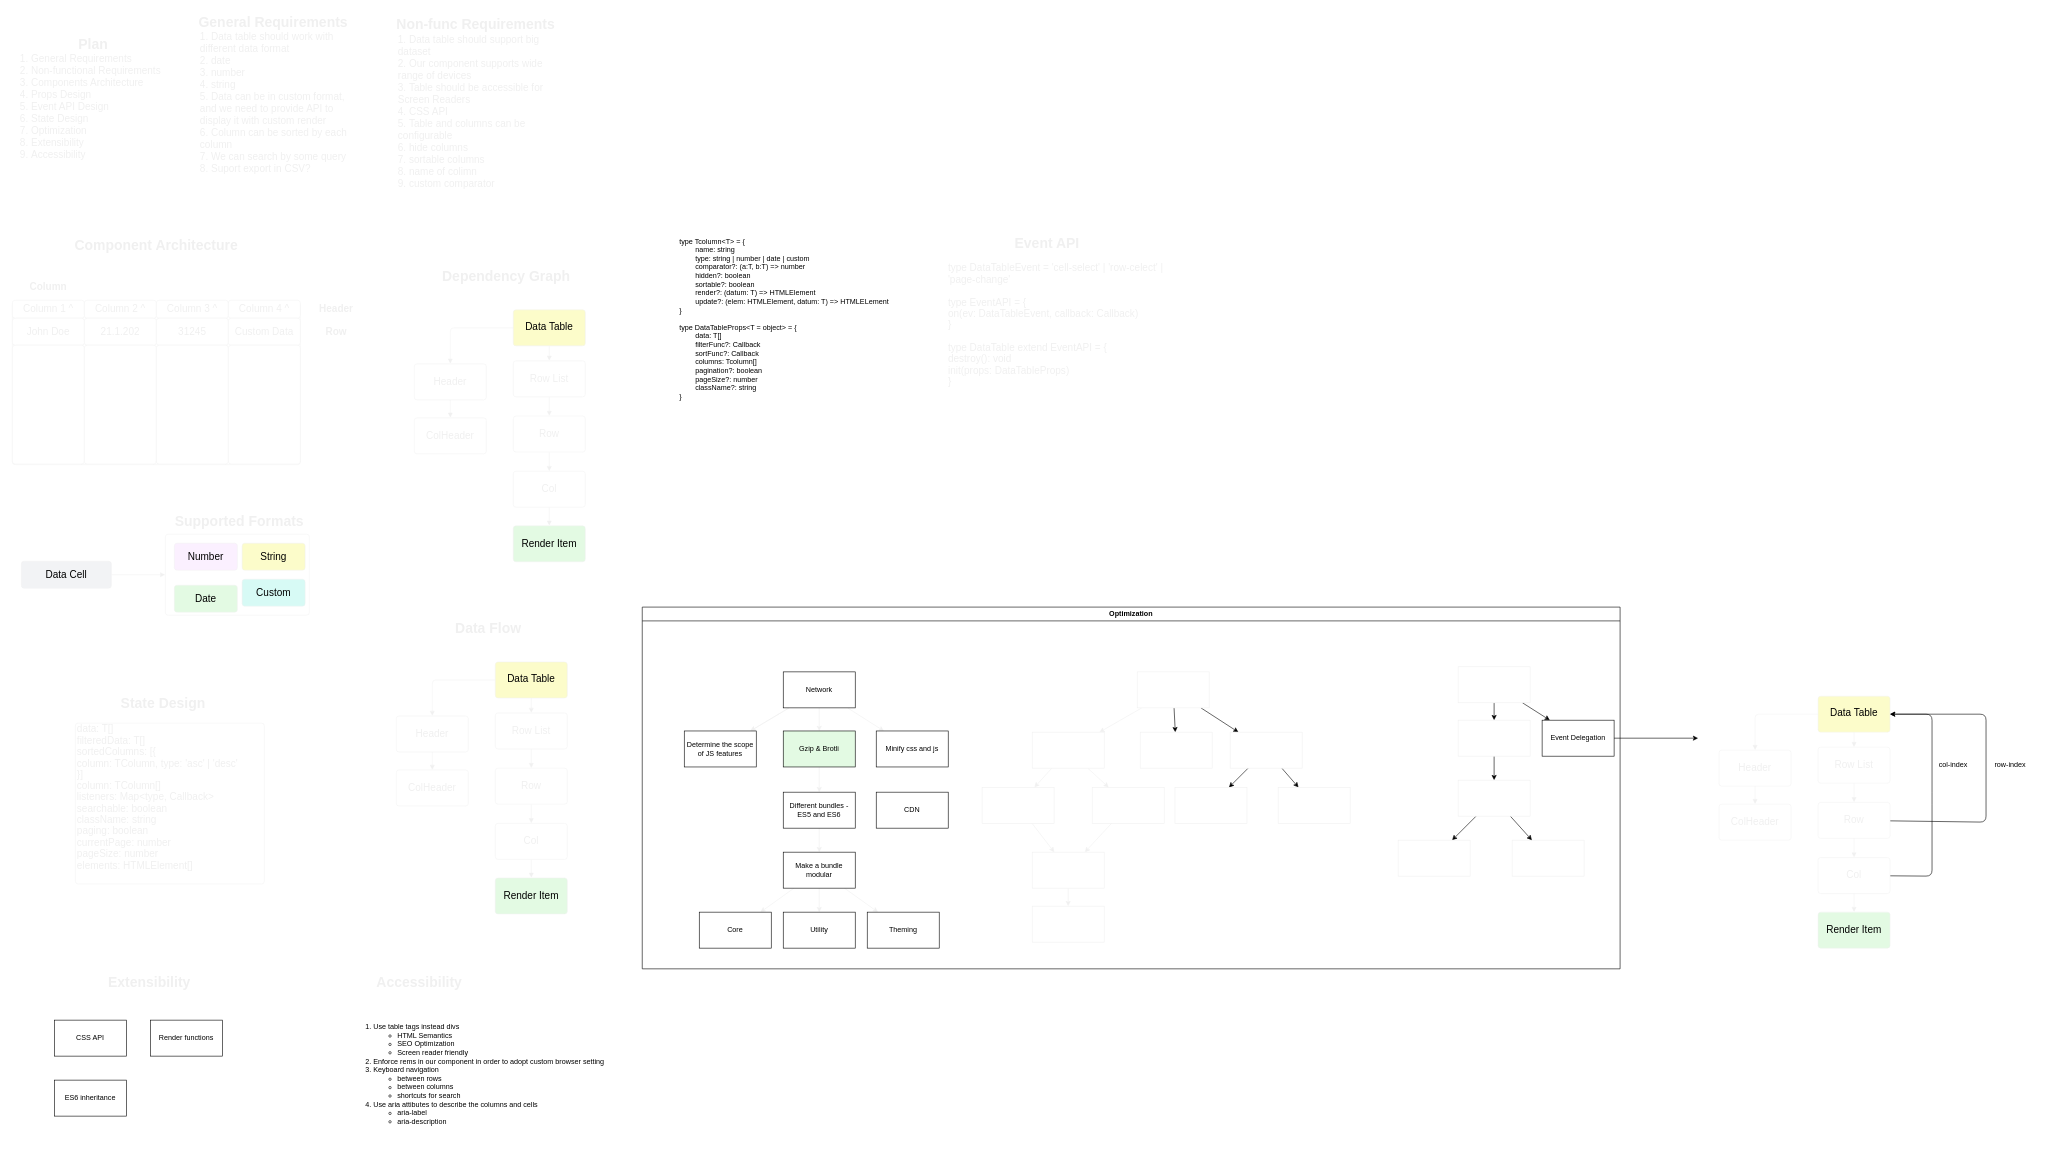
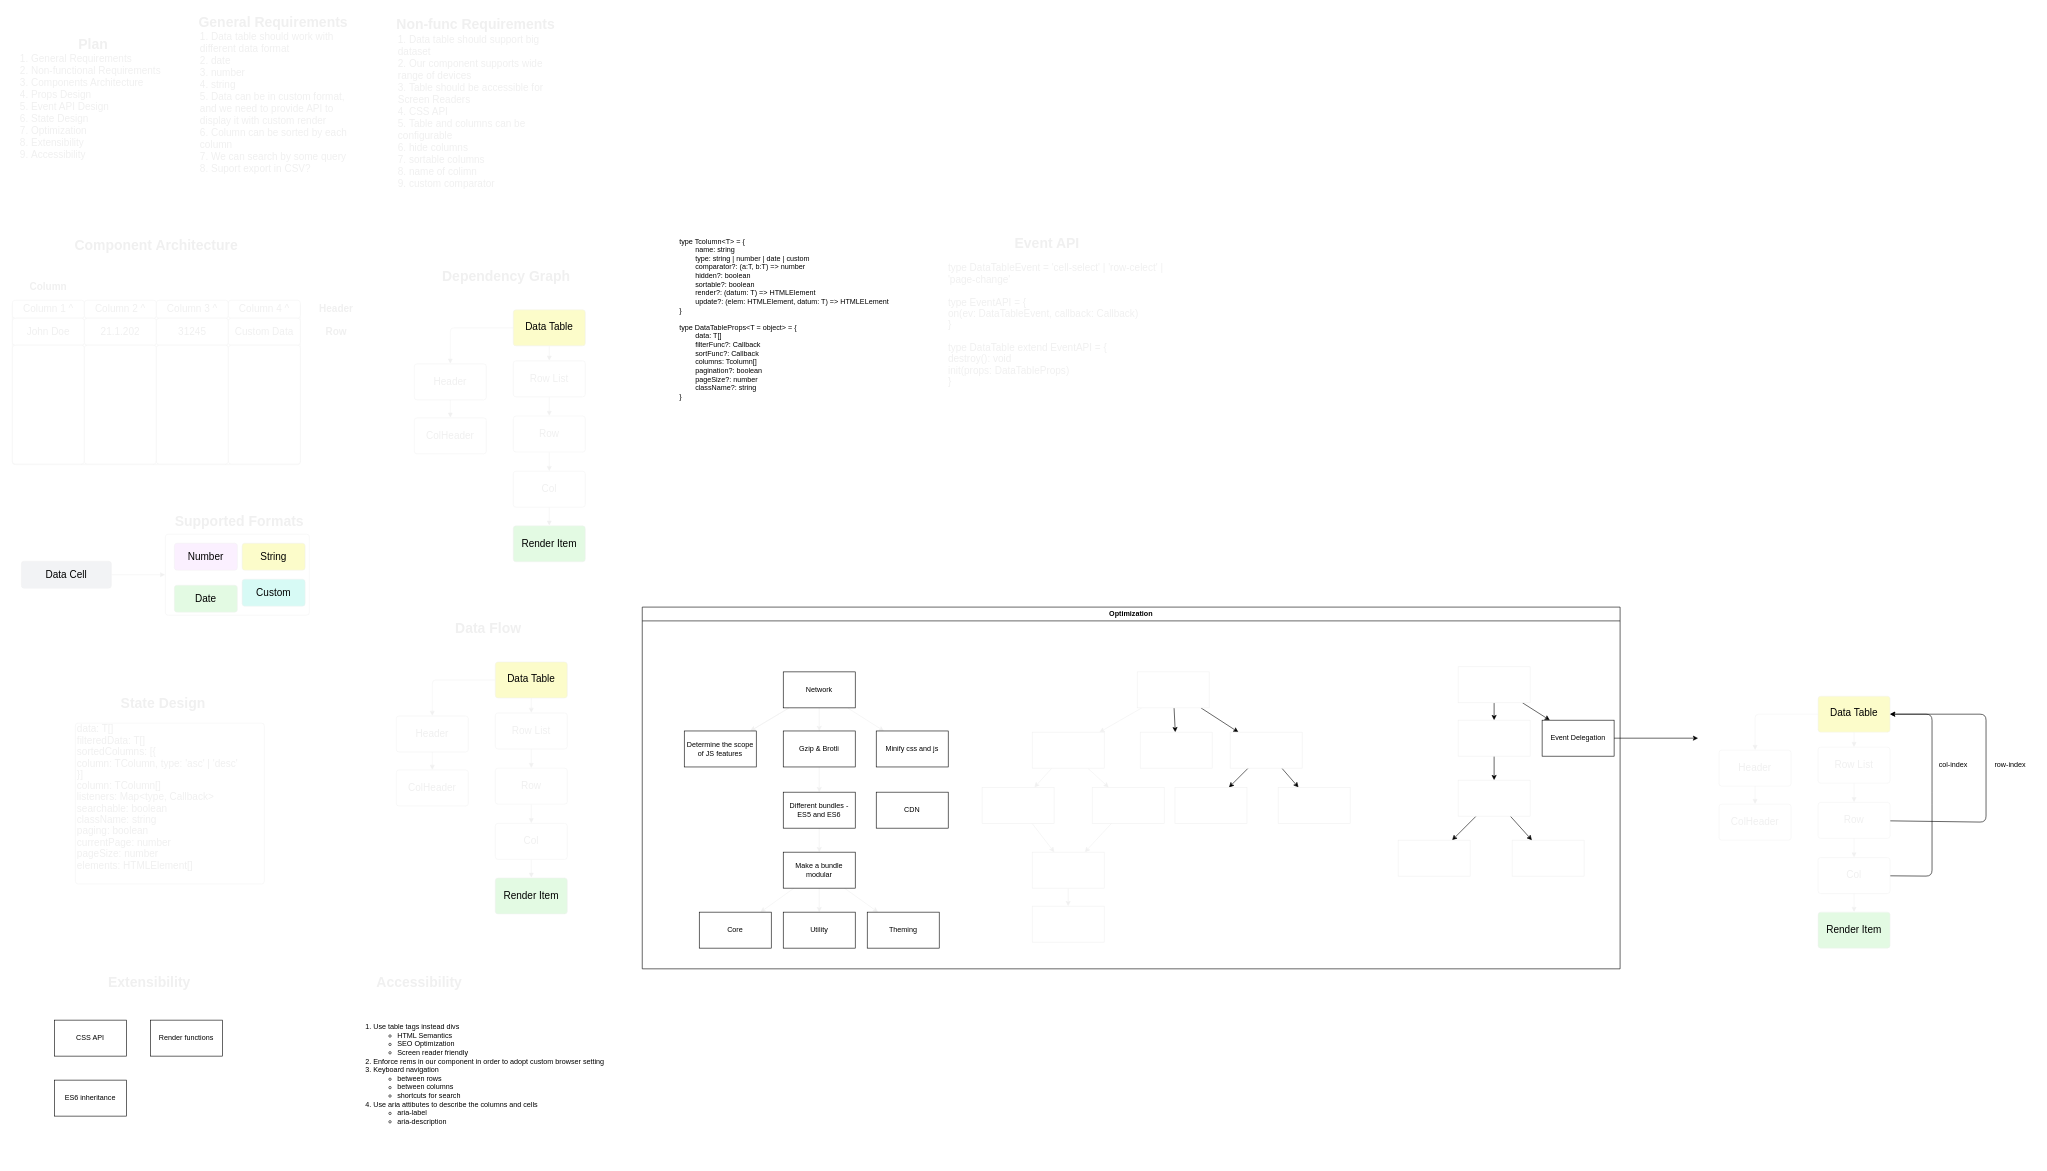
(819, 749) -> (819, 749)
